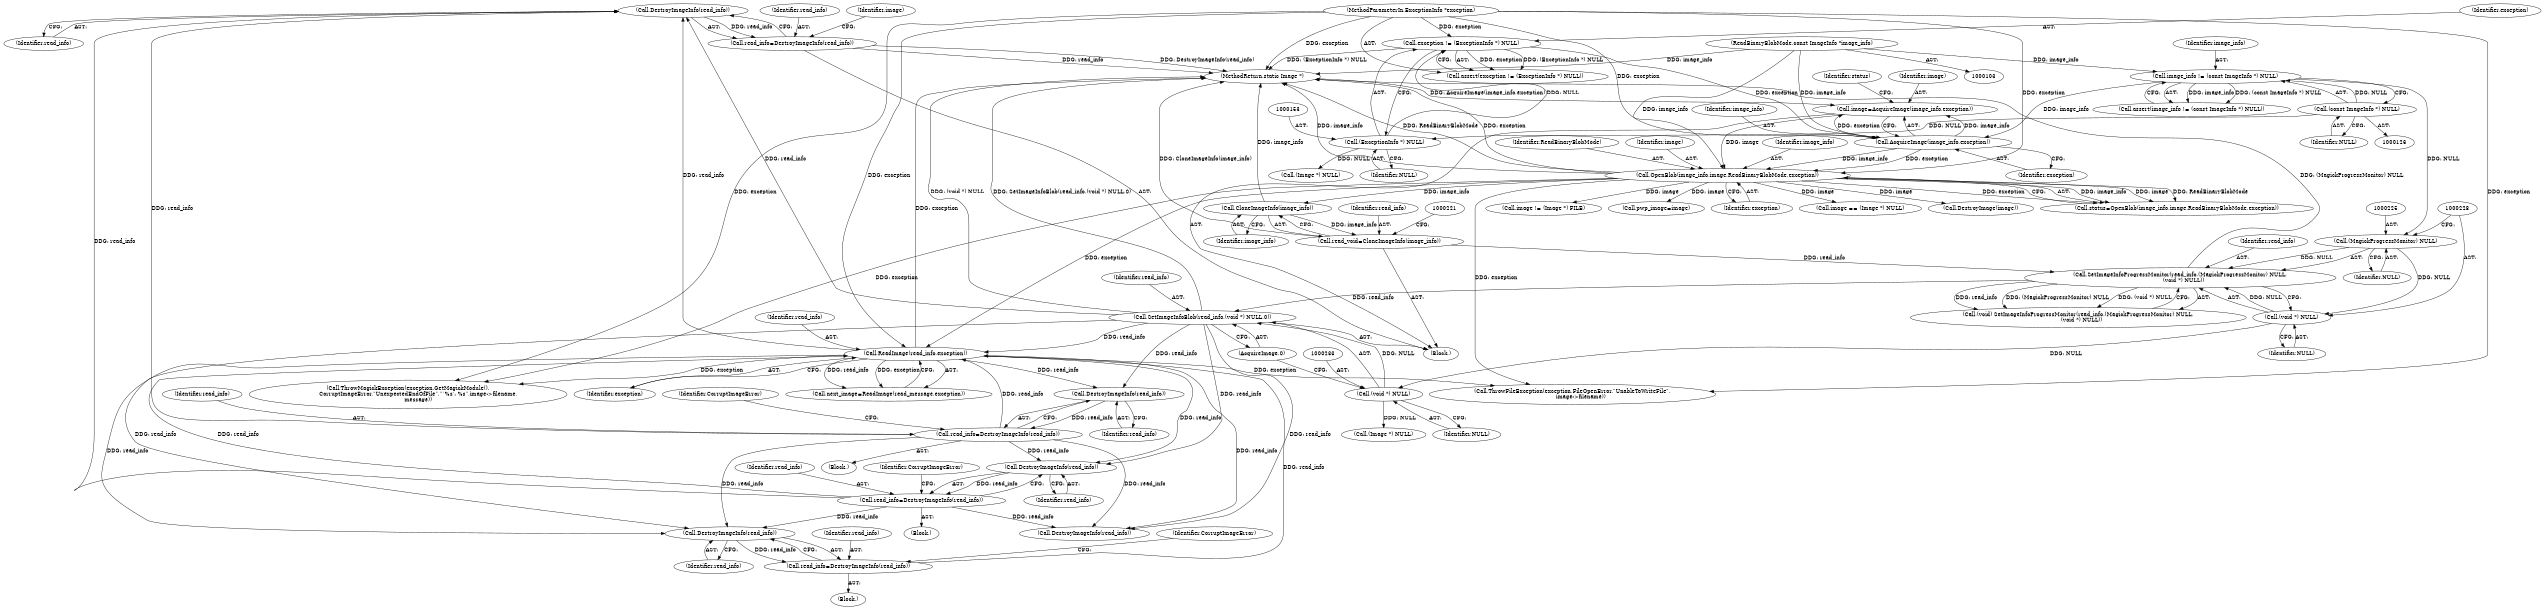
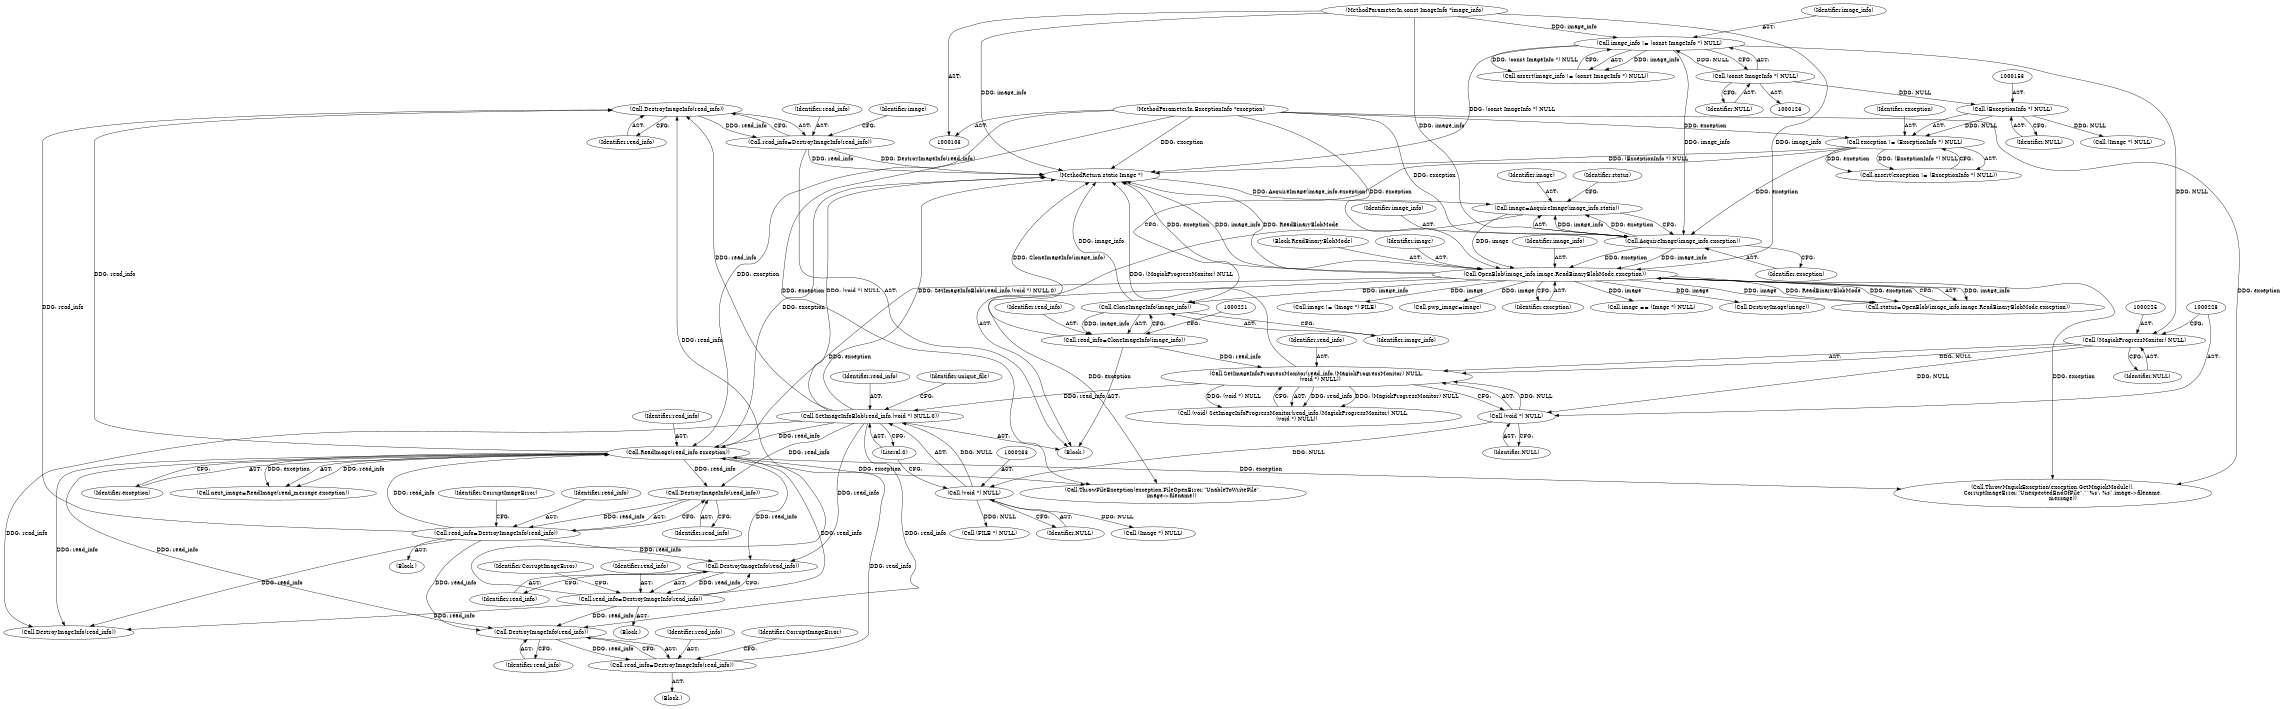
(1802, 44) -> (1415, 11)
(1375, 58) -> (1034, 114)
(1404, 80) -> (1400, 170)
(1905, 110) -> (1557, 209)
(1557, 143) -> (1313, 242)
none -> (1396, 147)
(1380, 242) -> (1124, 340)
(1262, 354) -> (894, 453)
none -> (960, 377)
(916, 378) -> none
none -> (989, 534)
